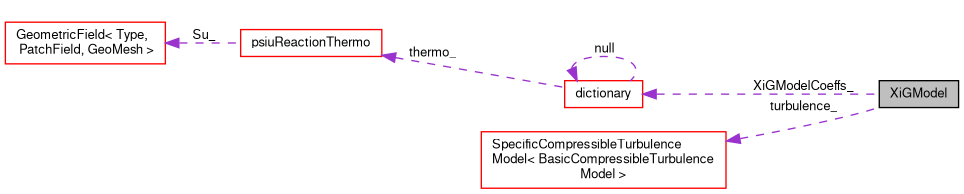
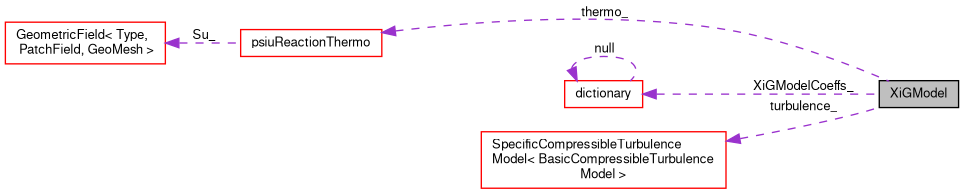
(480, 73) -> (646, 21)
